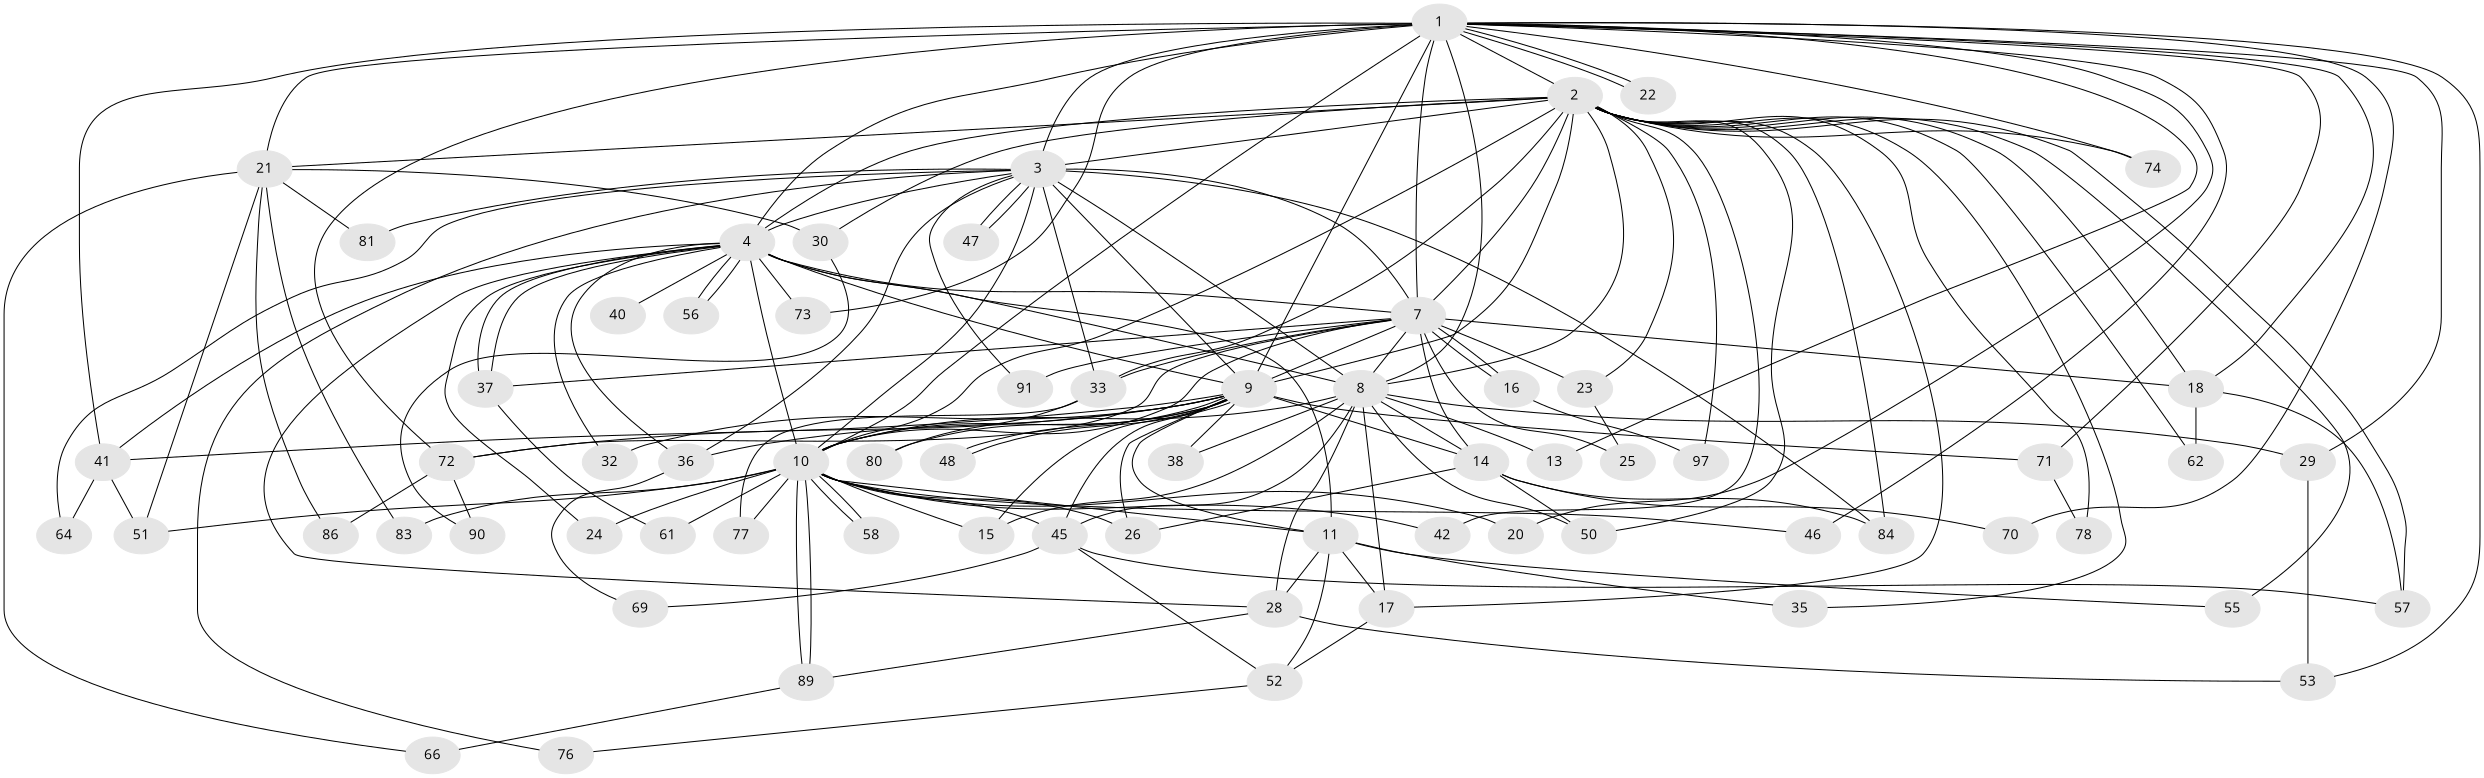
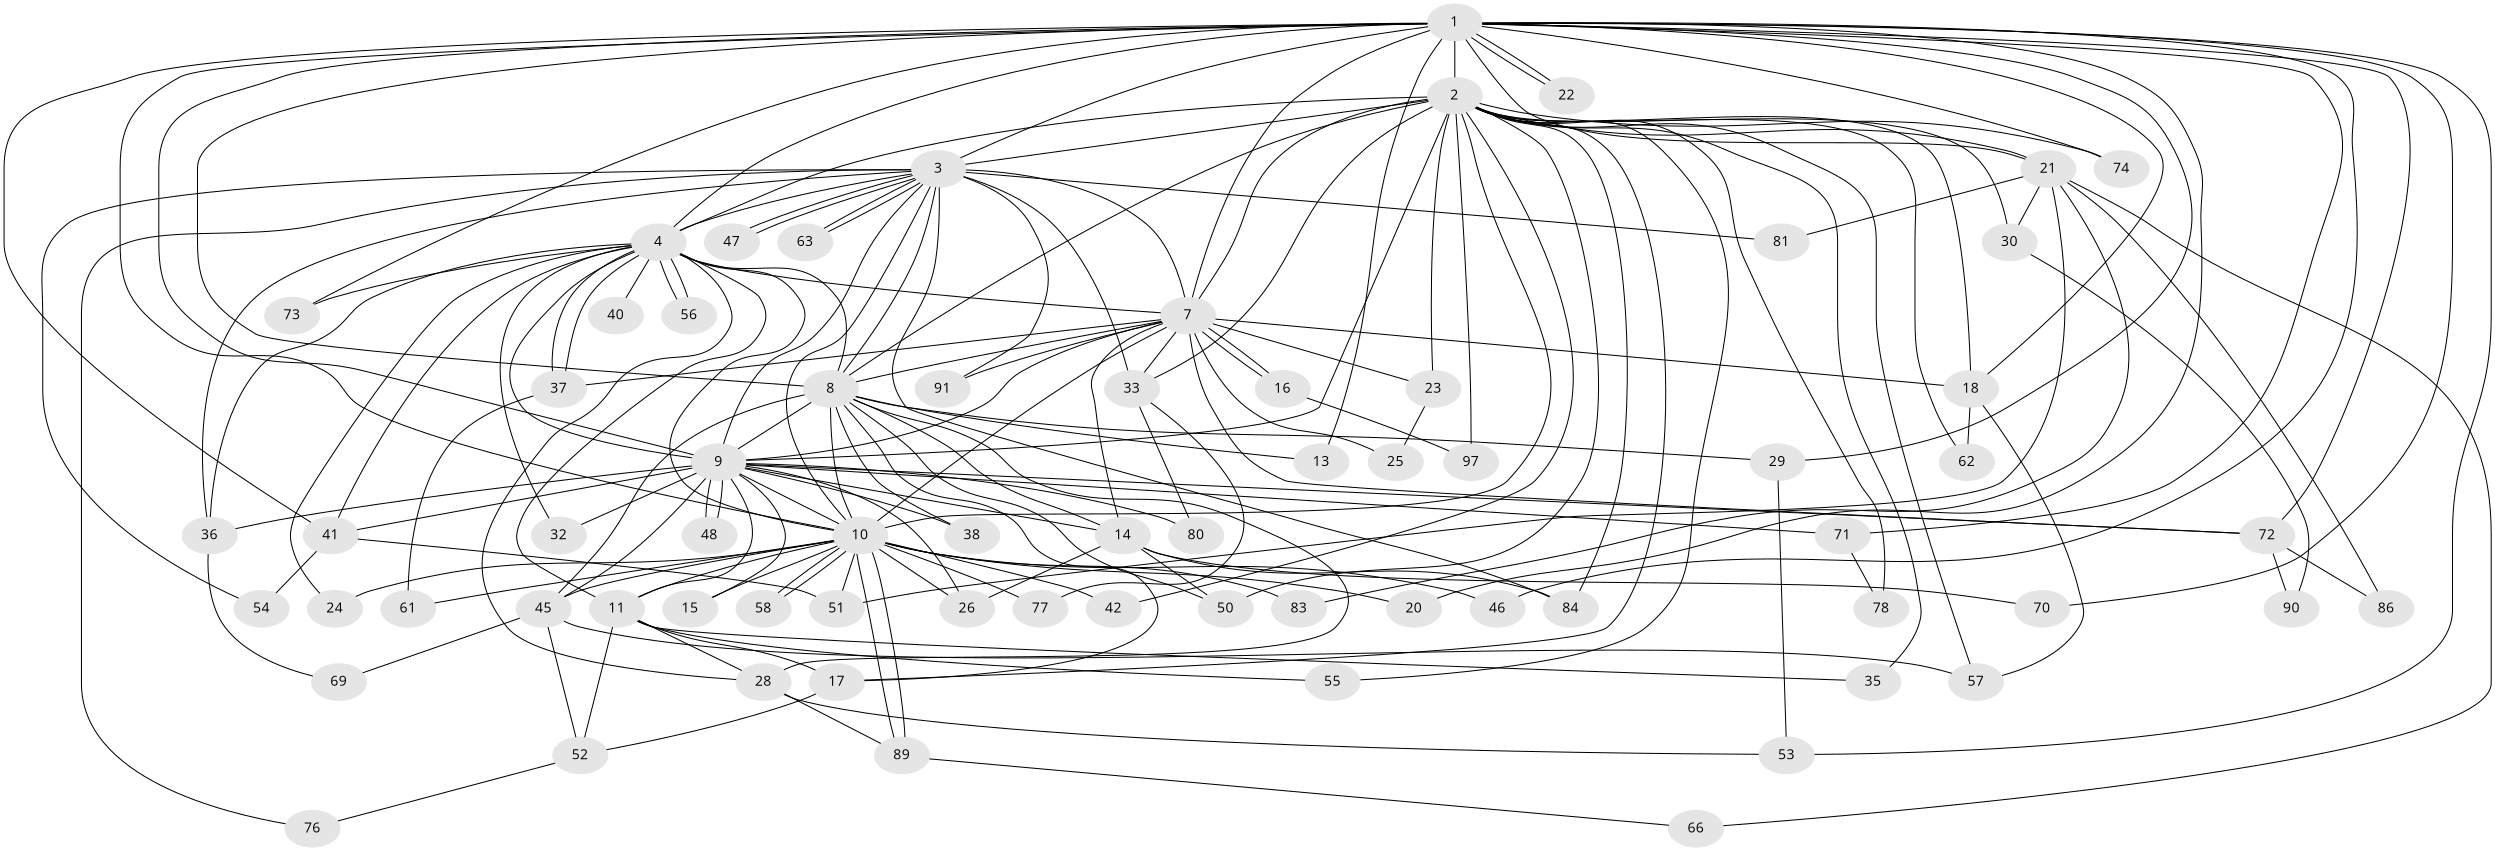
none -> (805, 242)
(1185, 490) -> (775, 426)
(64, 535) -> (262, 609)
